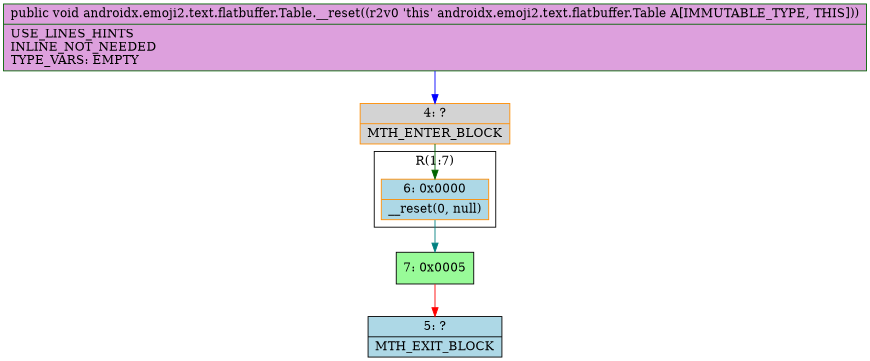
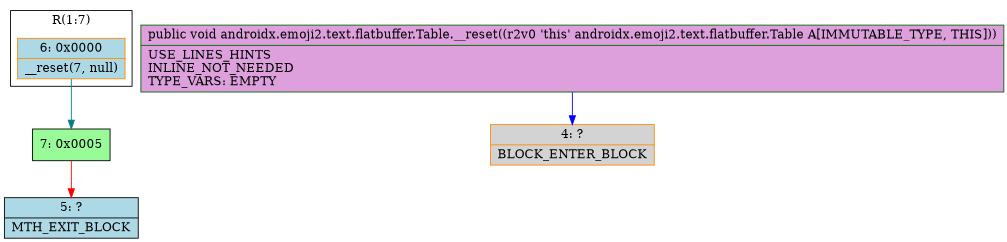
(435, 133) -> (572, 155)
(435, 157) -> none
(435, 209) -> (71, 68)
